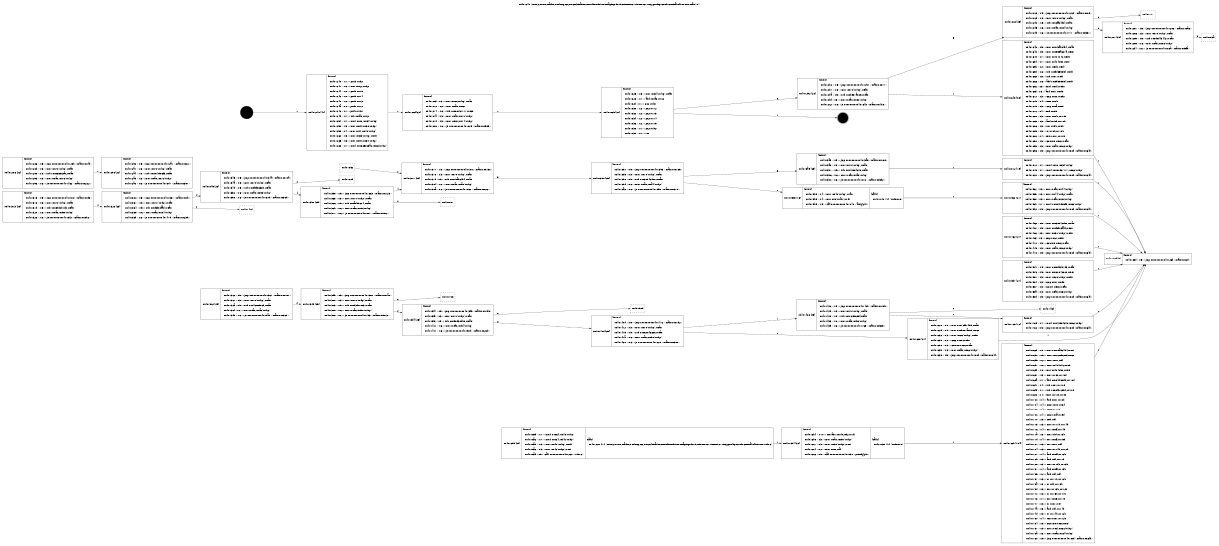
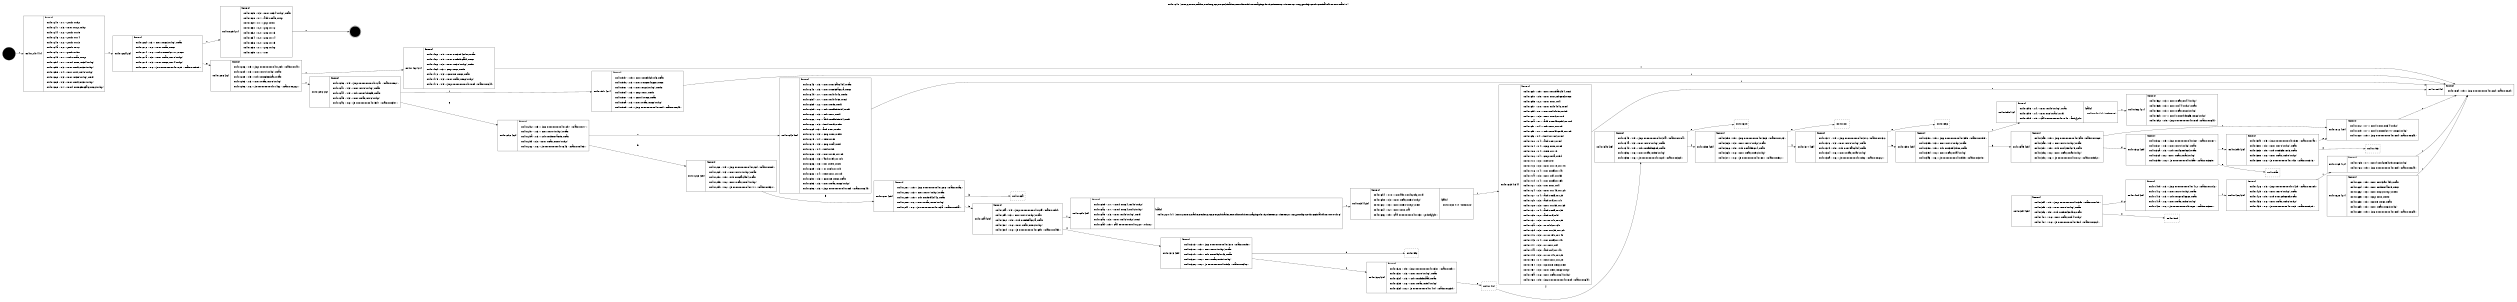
(1148, 15) -> none
none -> (206, 64)
none -> (352, 72)
none -> (495, 92)
(735, 104) -> (448, 114)
none -> (2114, 148)
(377, 171) -> (1910, 127)
none -> (2273, 173)
(196, 197) -> (1606, 275)
none -> (1018, 219)
(1117, 231) -> none
none -> (1412, 253)
(1048, 309) -> none
(397, 312) -> (2322, 140)
(795, 335) -> none
